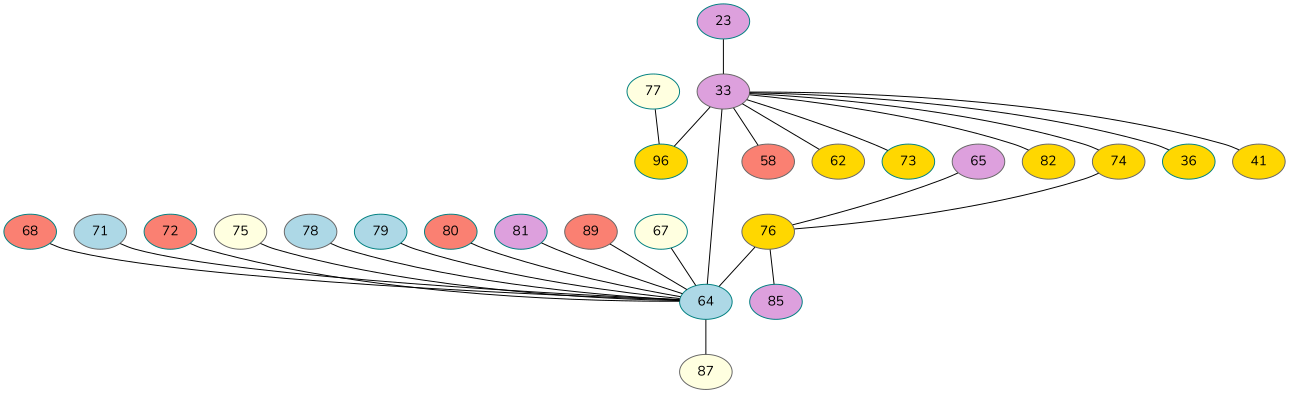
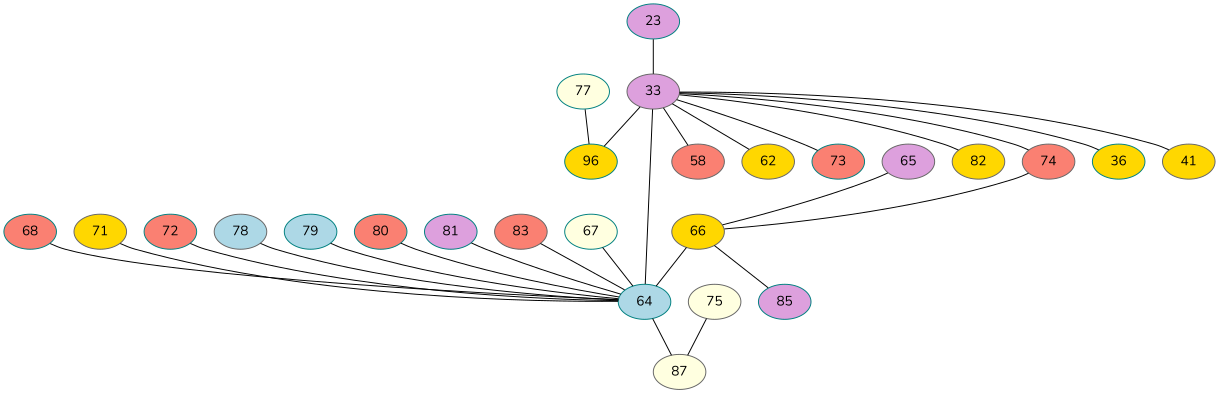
(908, 162) -> (838, 162)
(1119, 162) -> (1049, 162)
(100, 232) -> (100, 232)
(591, 232) -> (521, 232)
(768, 232) -> (698, 232)
(405, 277) -> (697, 337)
